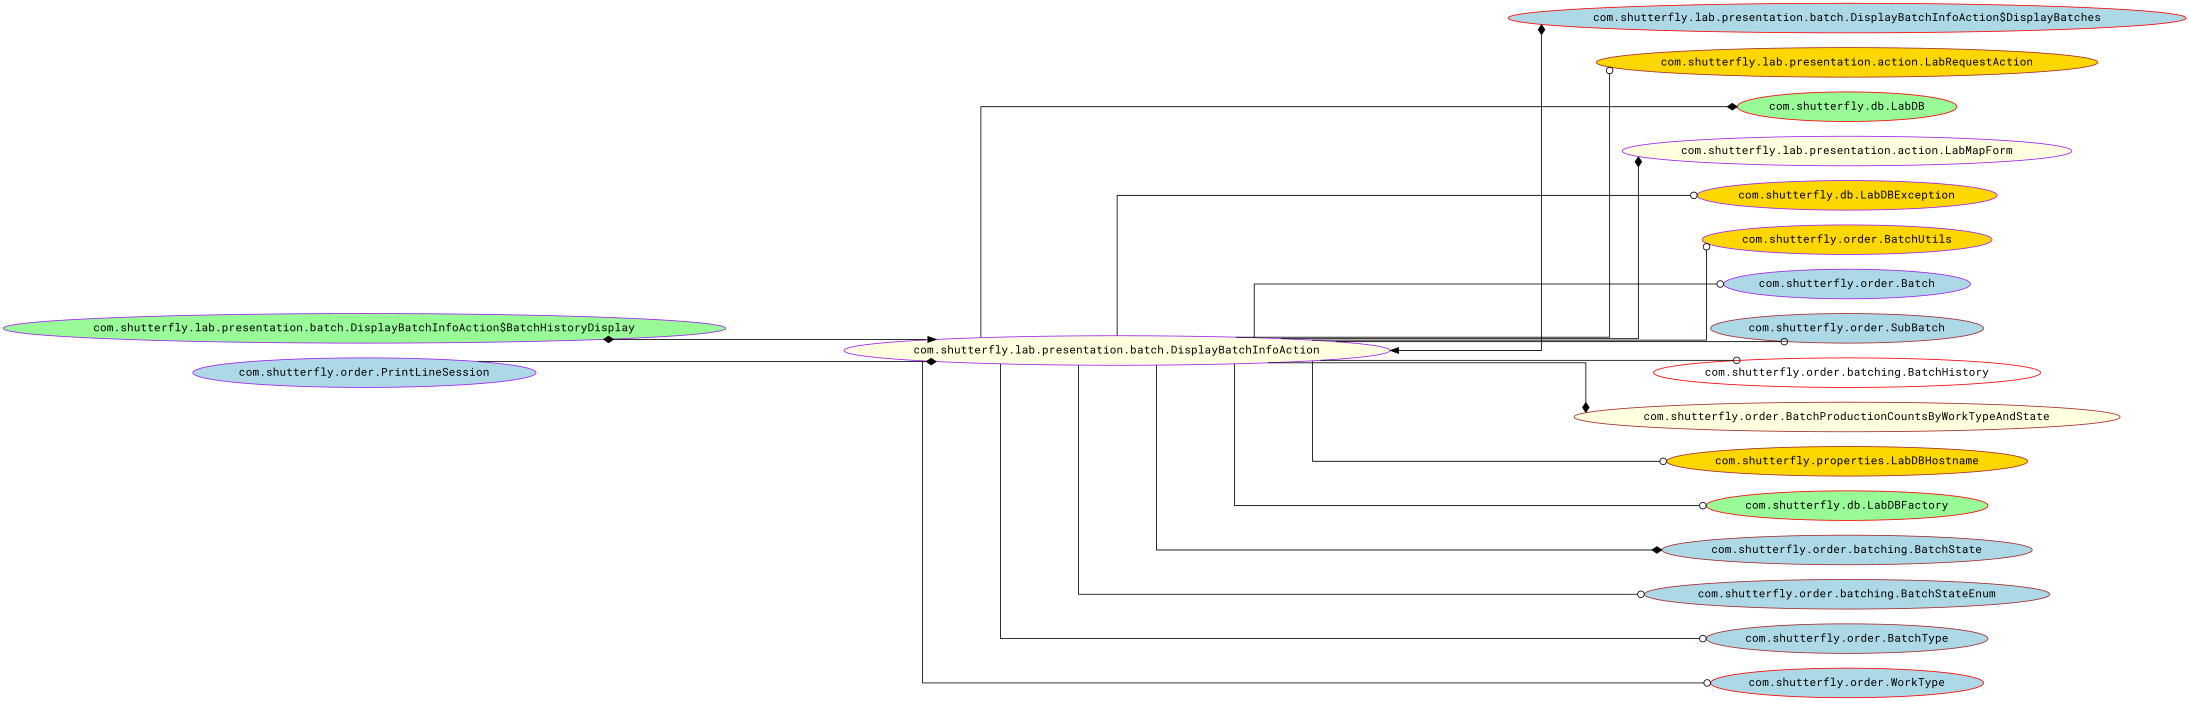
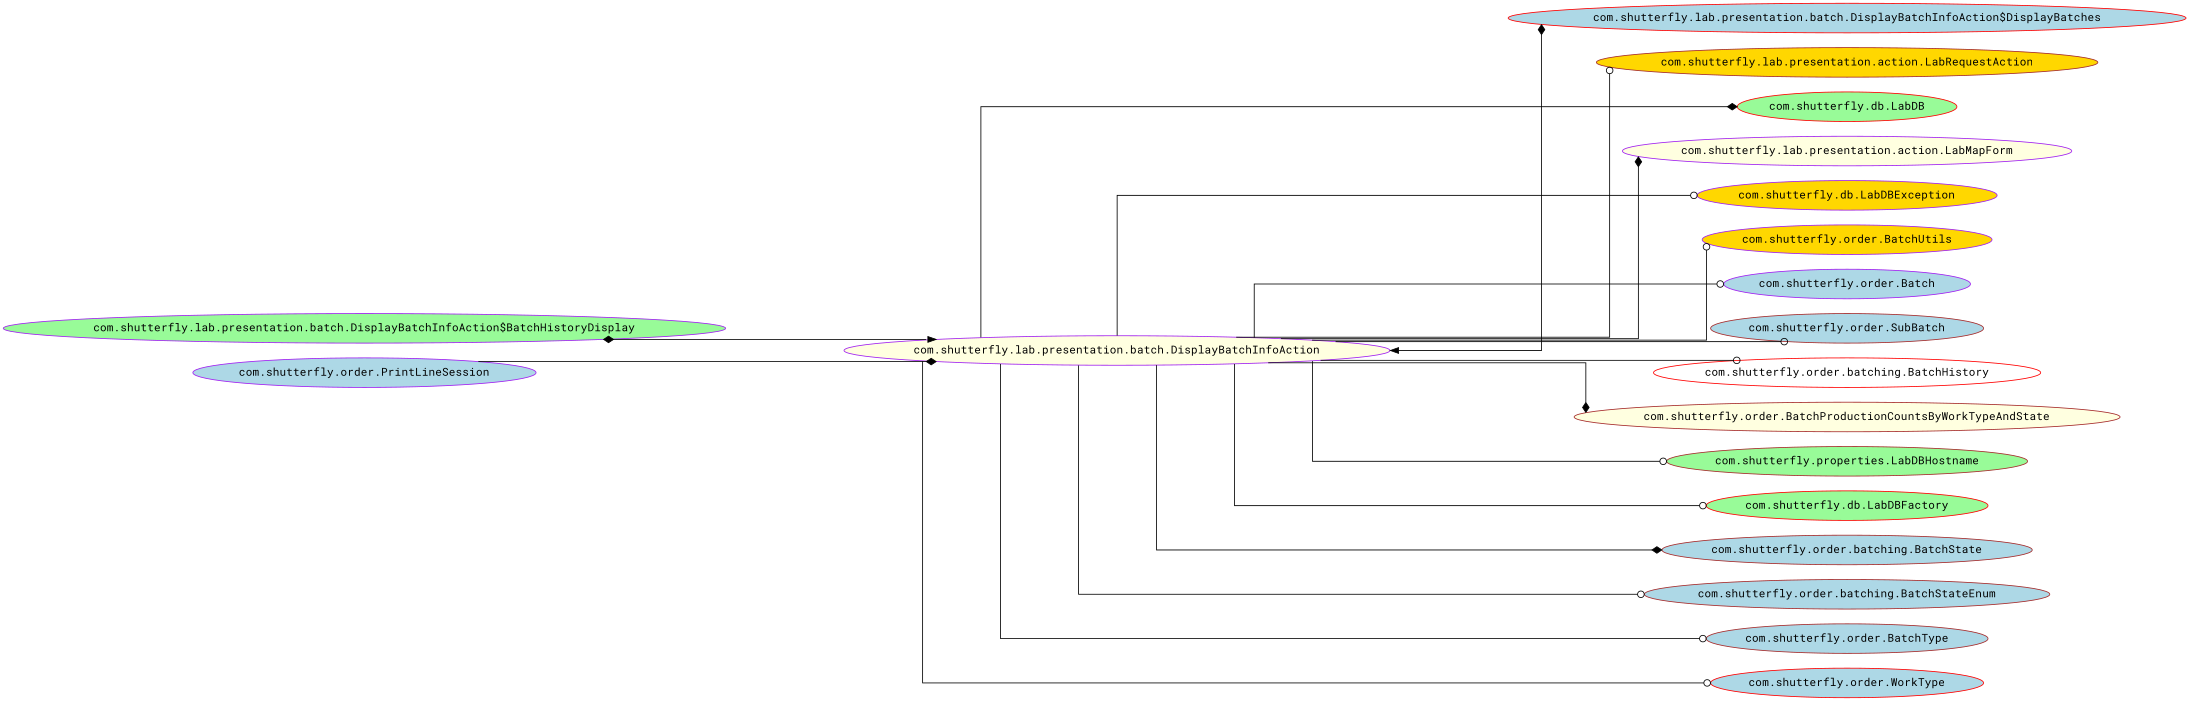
(1847, 461) -> (1847, 461)
